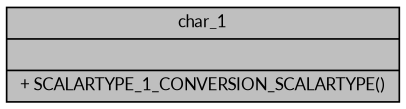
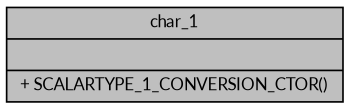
(203, 85) -> (175, 85)
